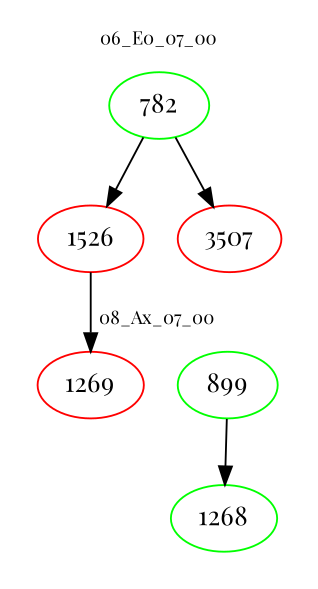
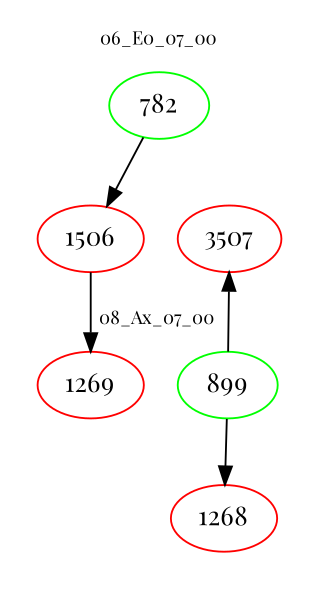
(190, 164) -> (229, 322)
(91, 239) -> (91, 239)
(224, 518) -> (224, 518)
